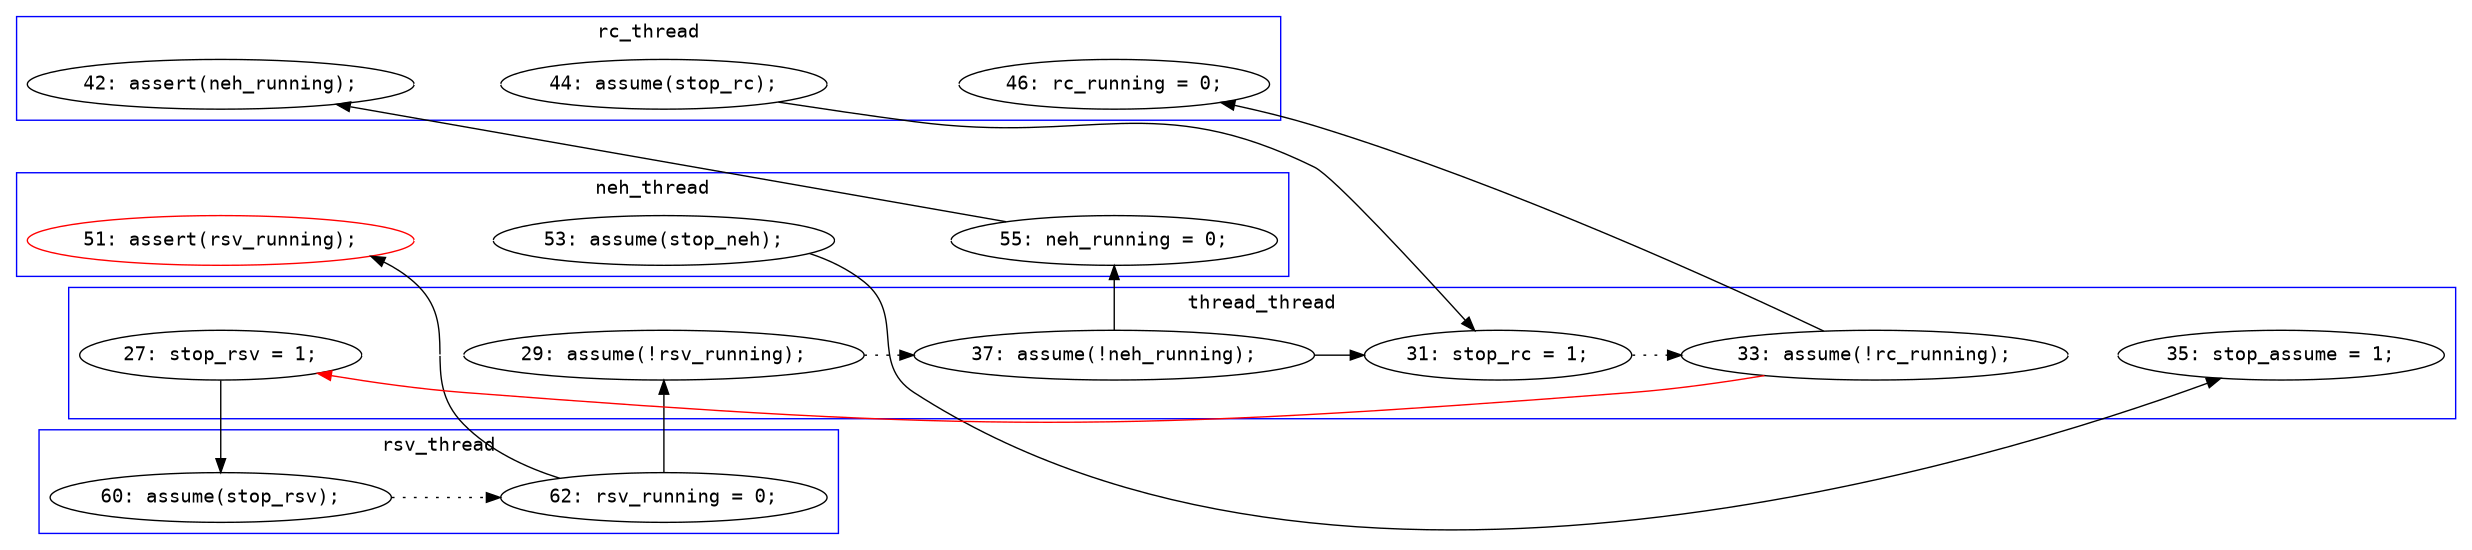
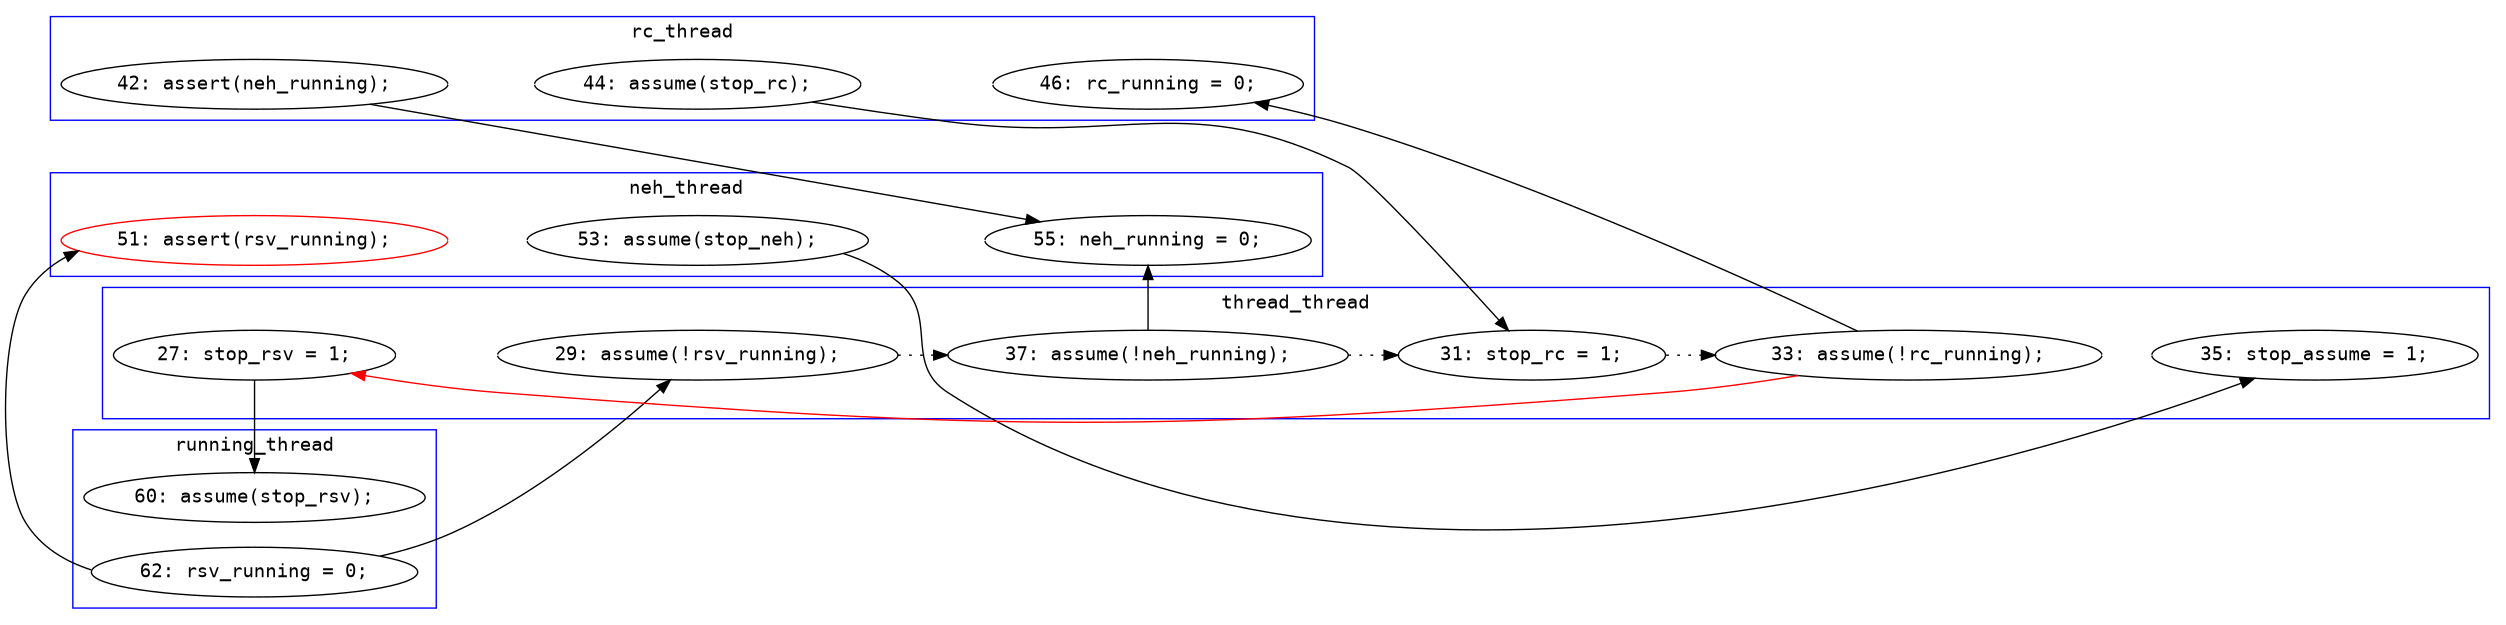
(678, 164) -> (698, 162)
(1332, 355) -> (1366, 355)
(439, 446) -> (255, 446)
(439, 498) -> none
